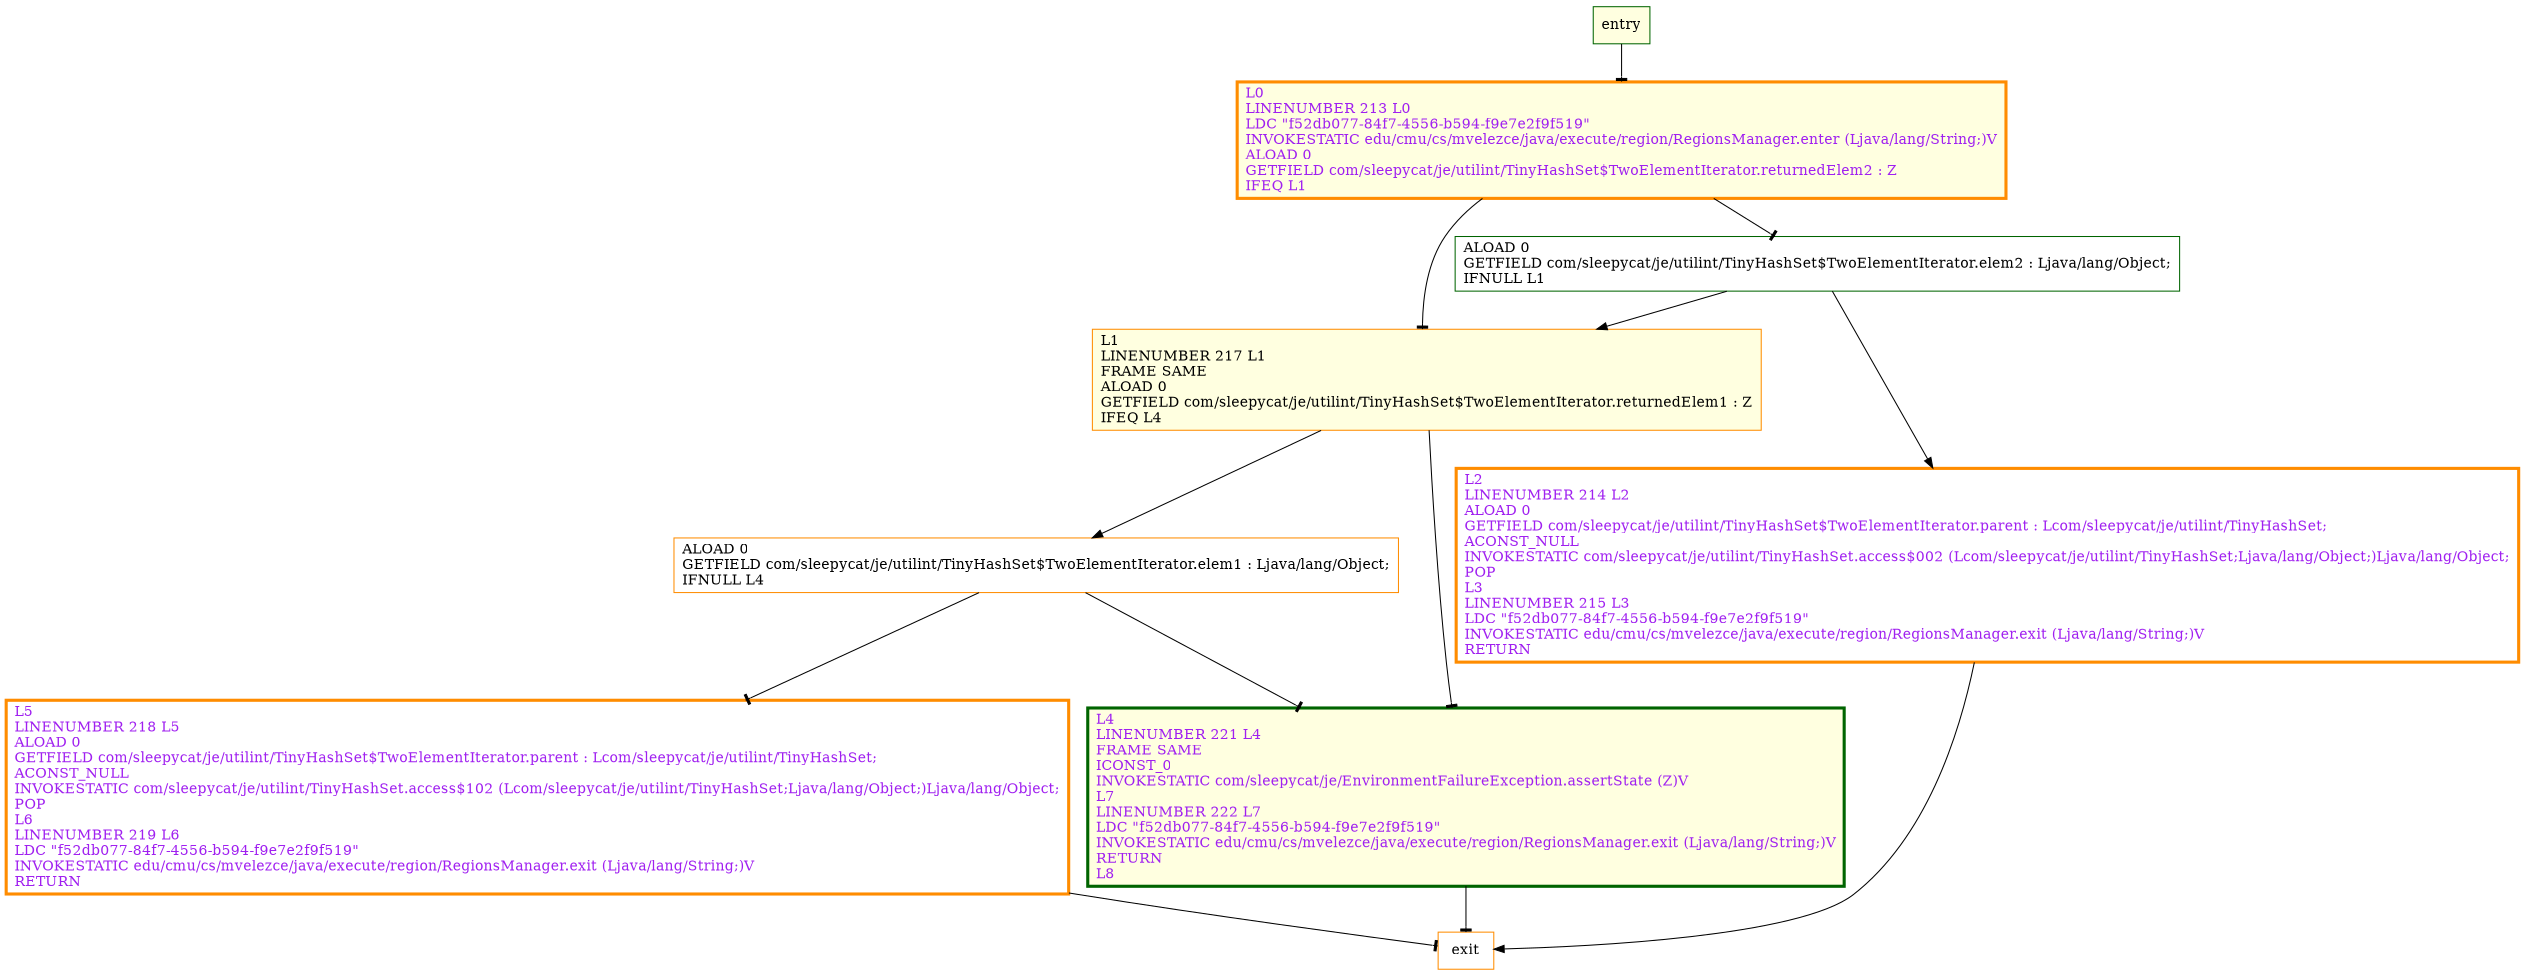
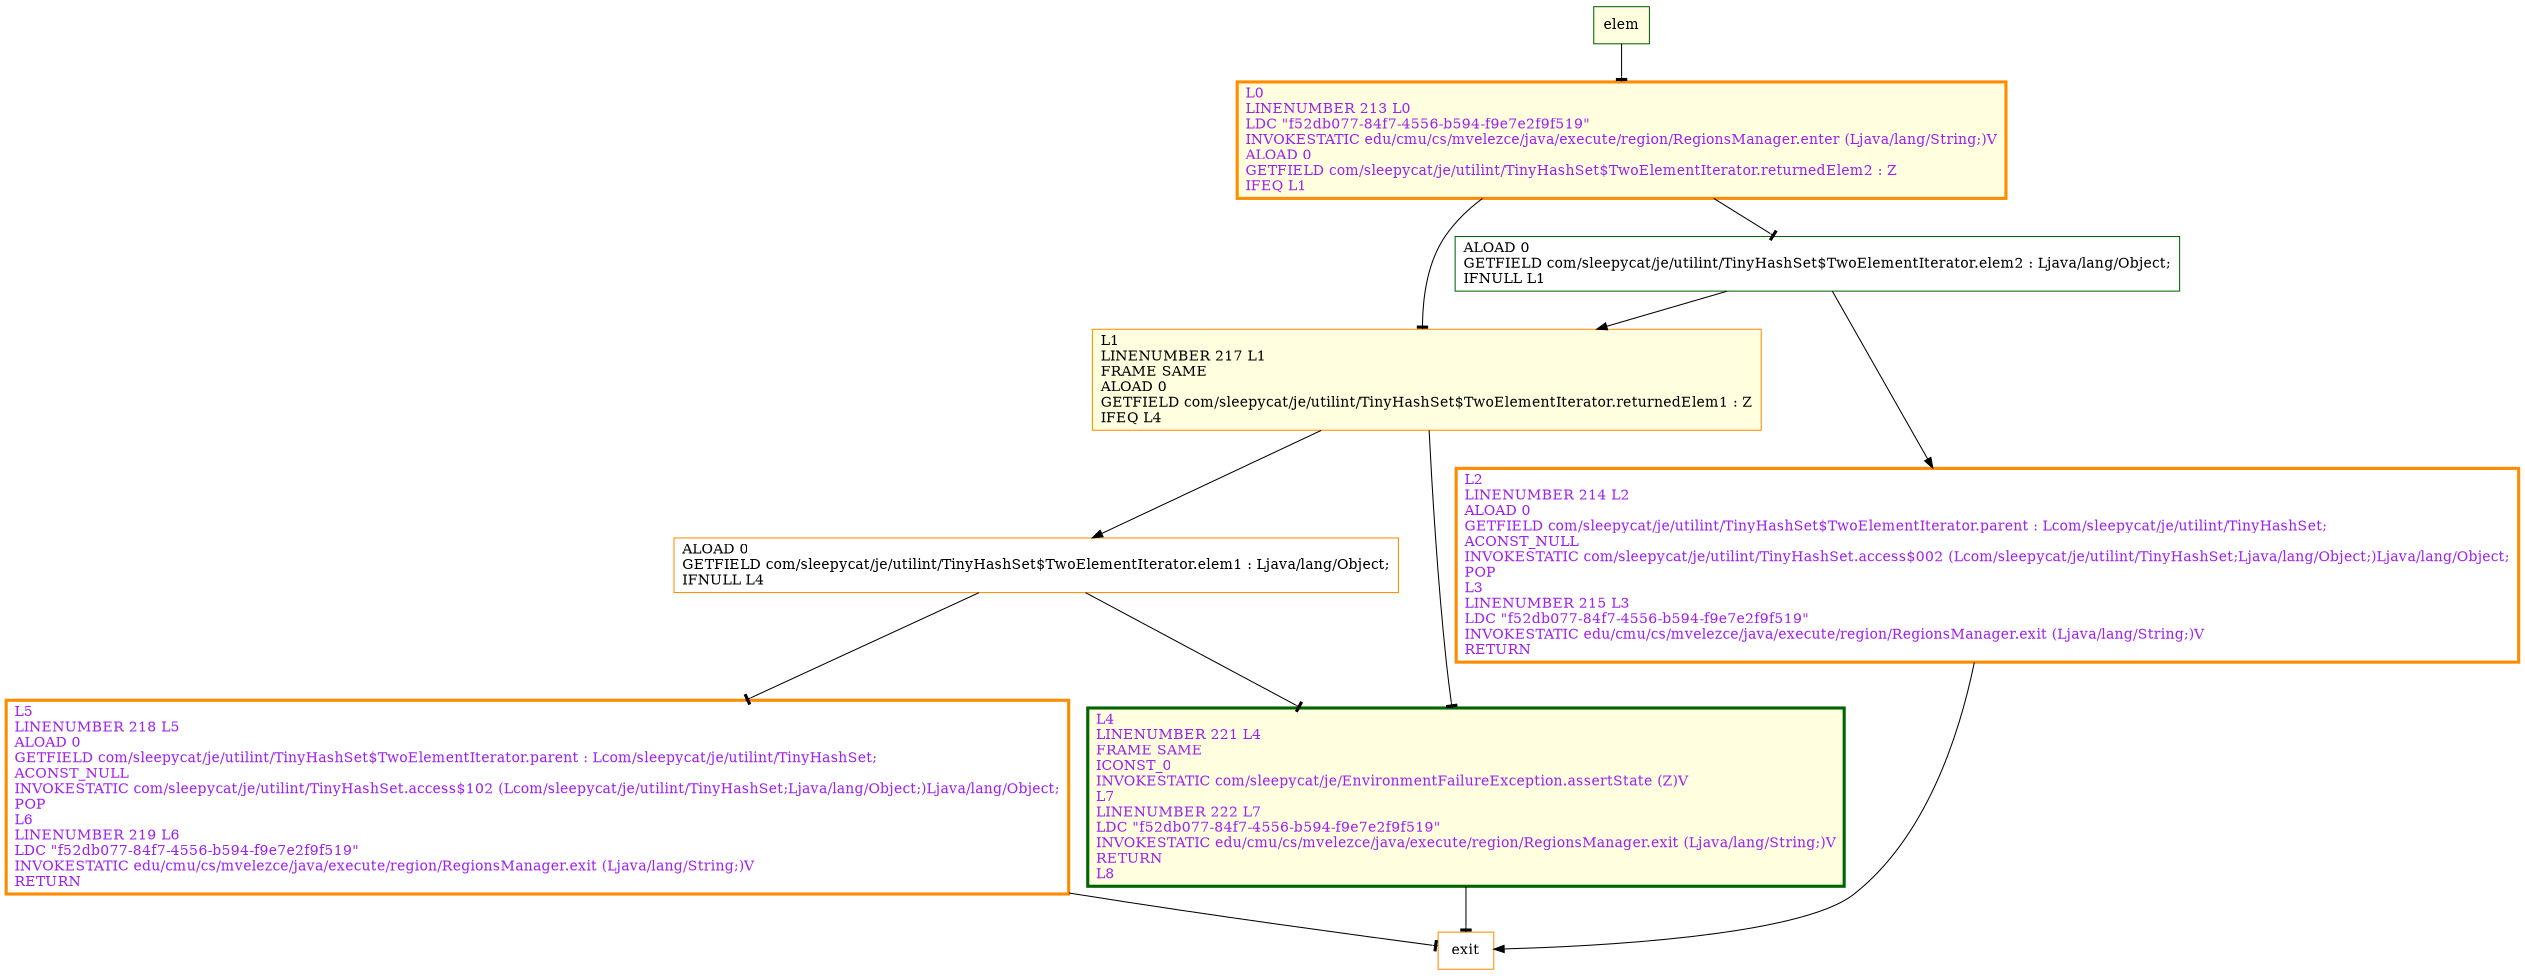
(1622, 25) -> (1622, 25)
